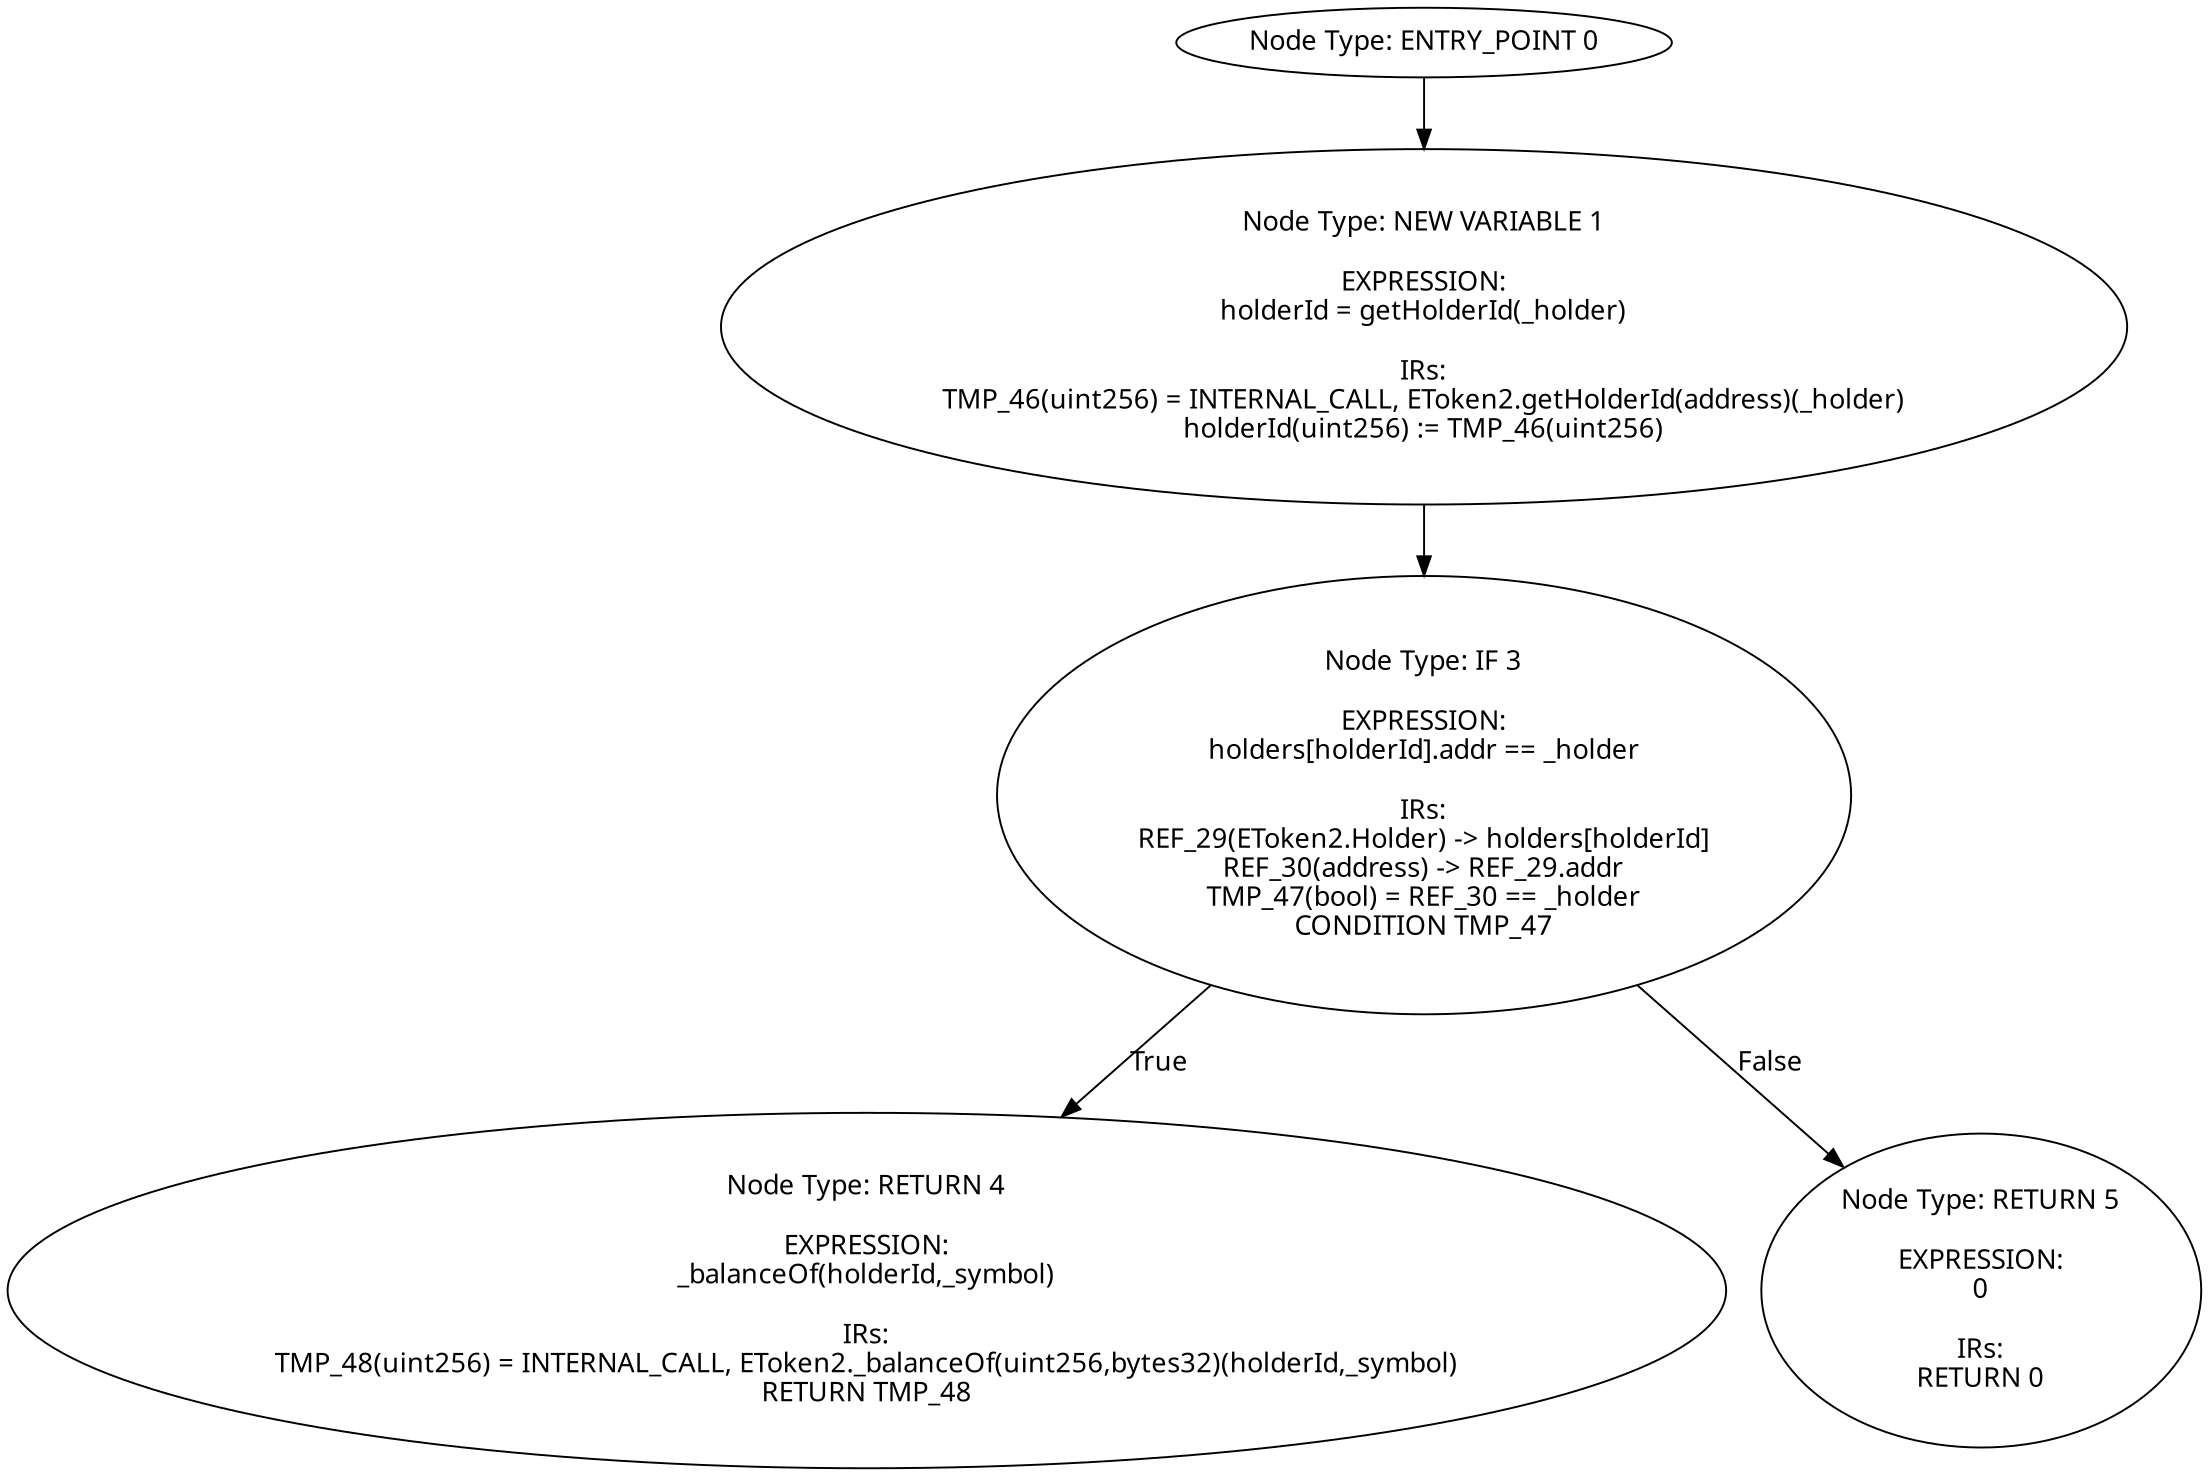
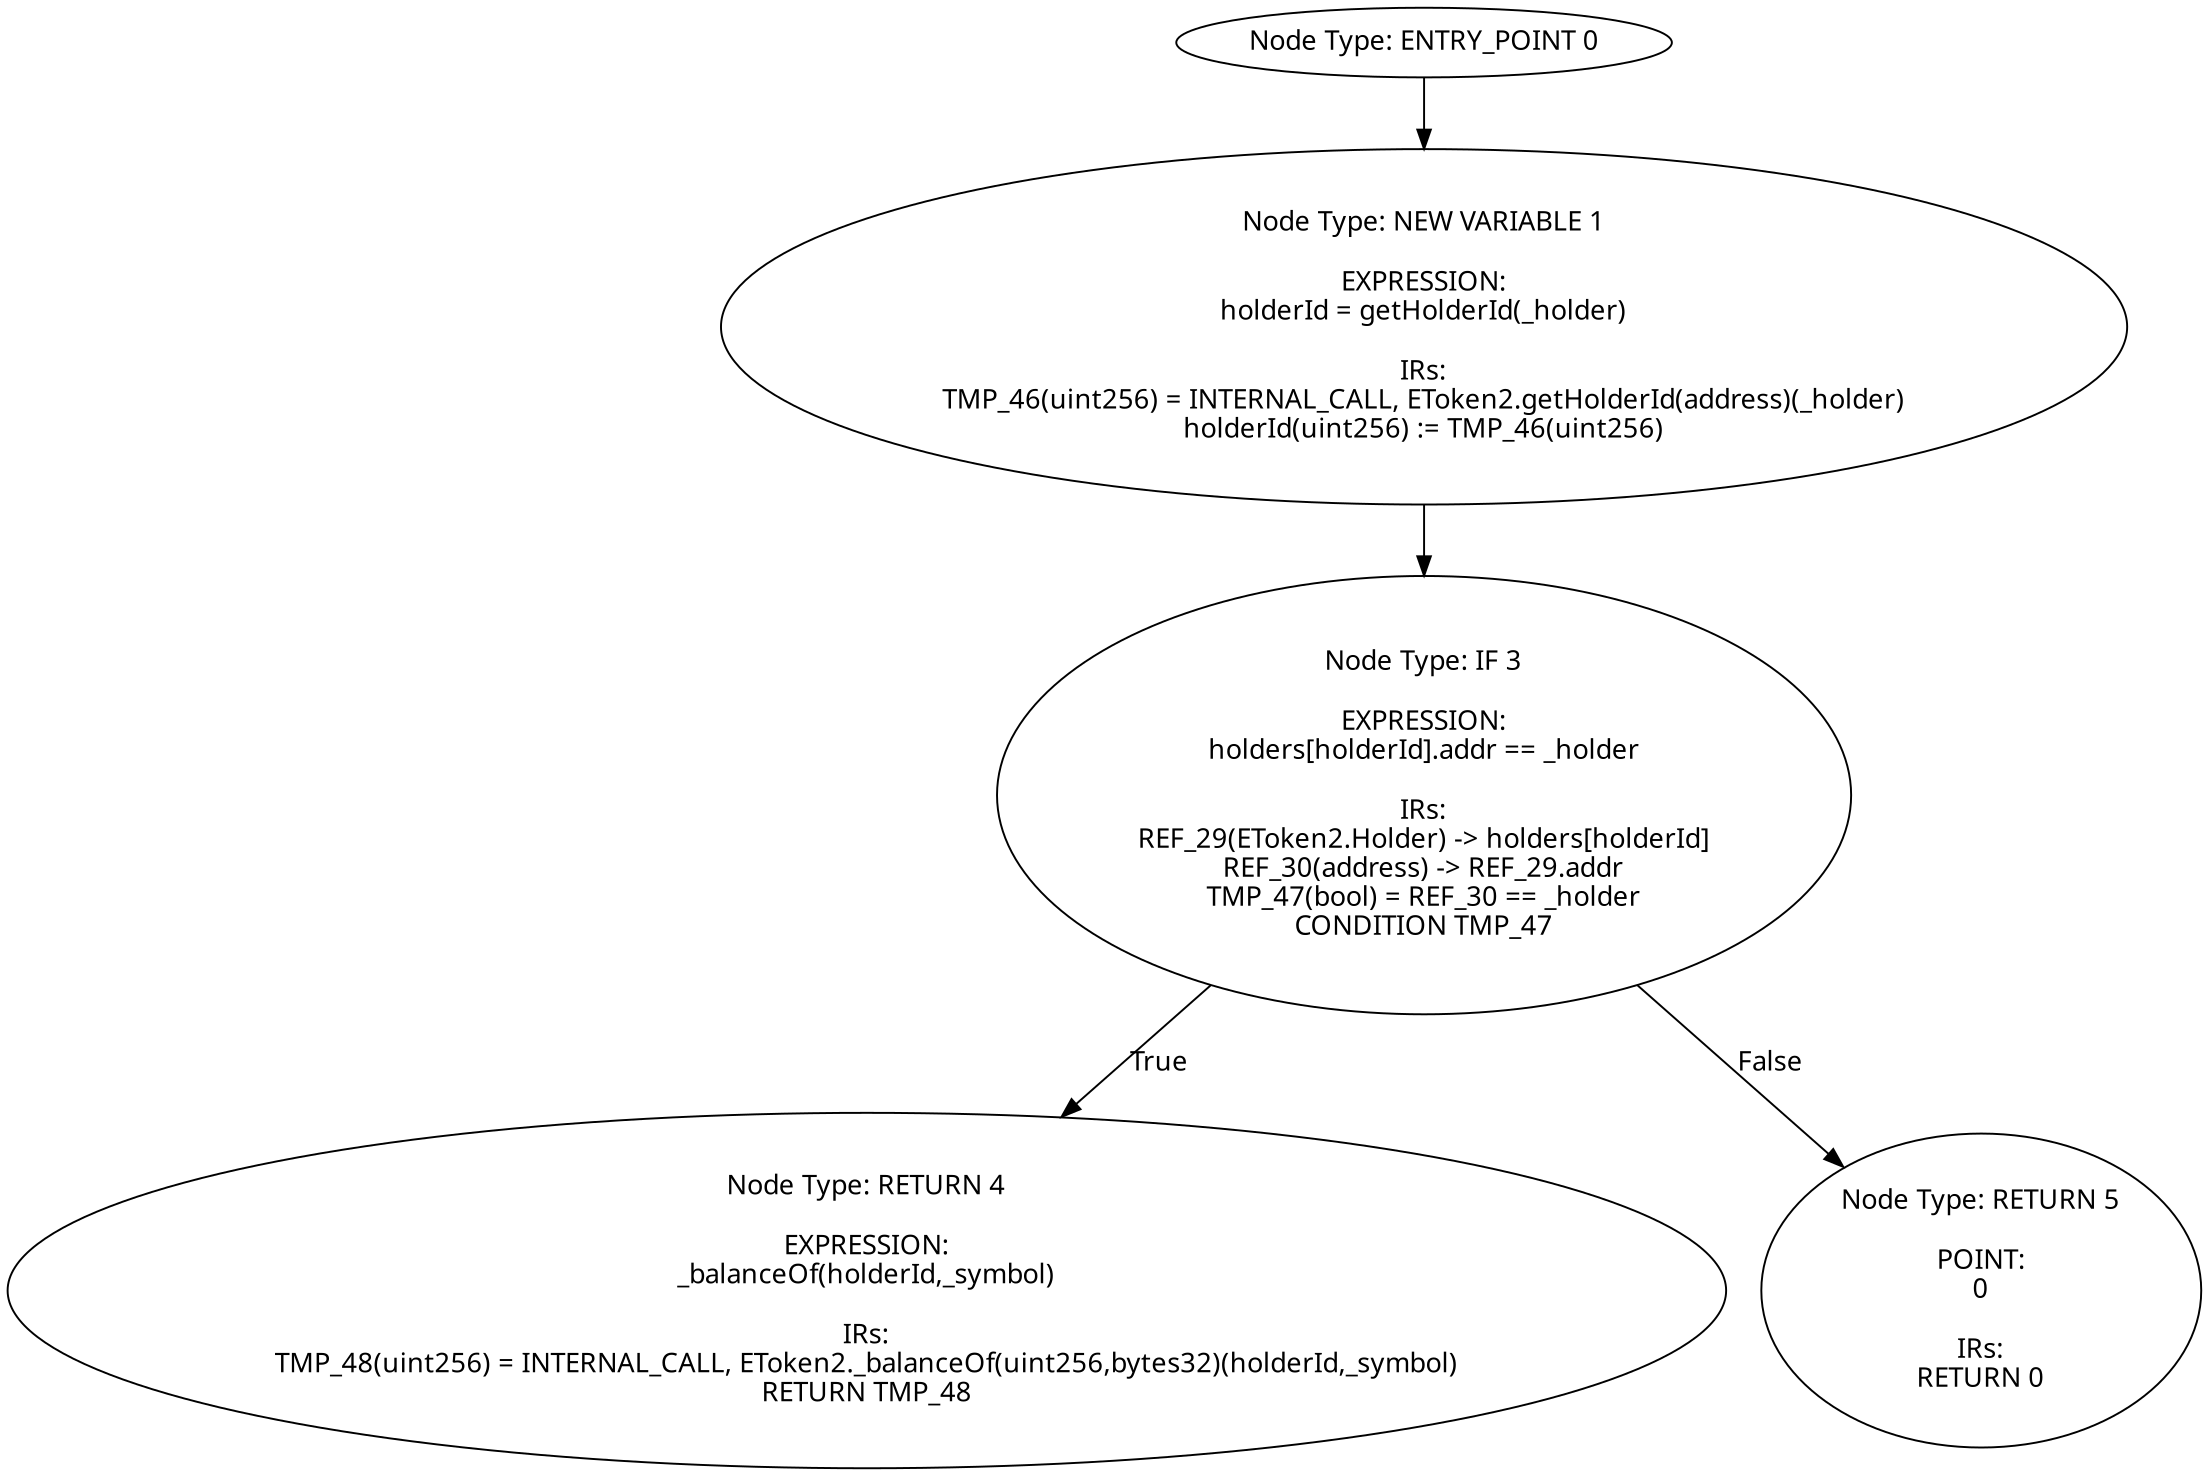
(1981, 1291) -> (1981, 1291)
